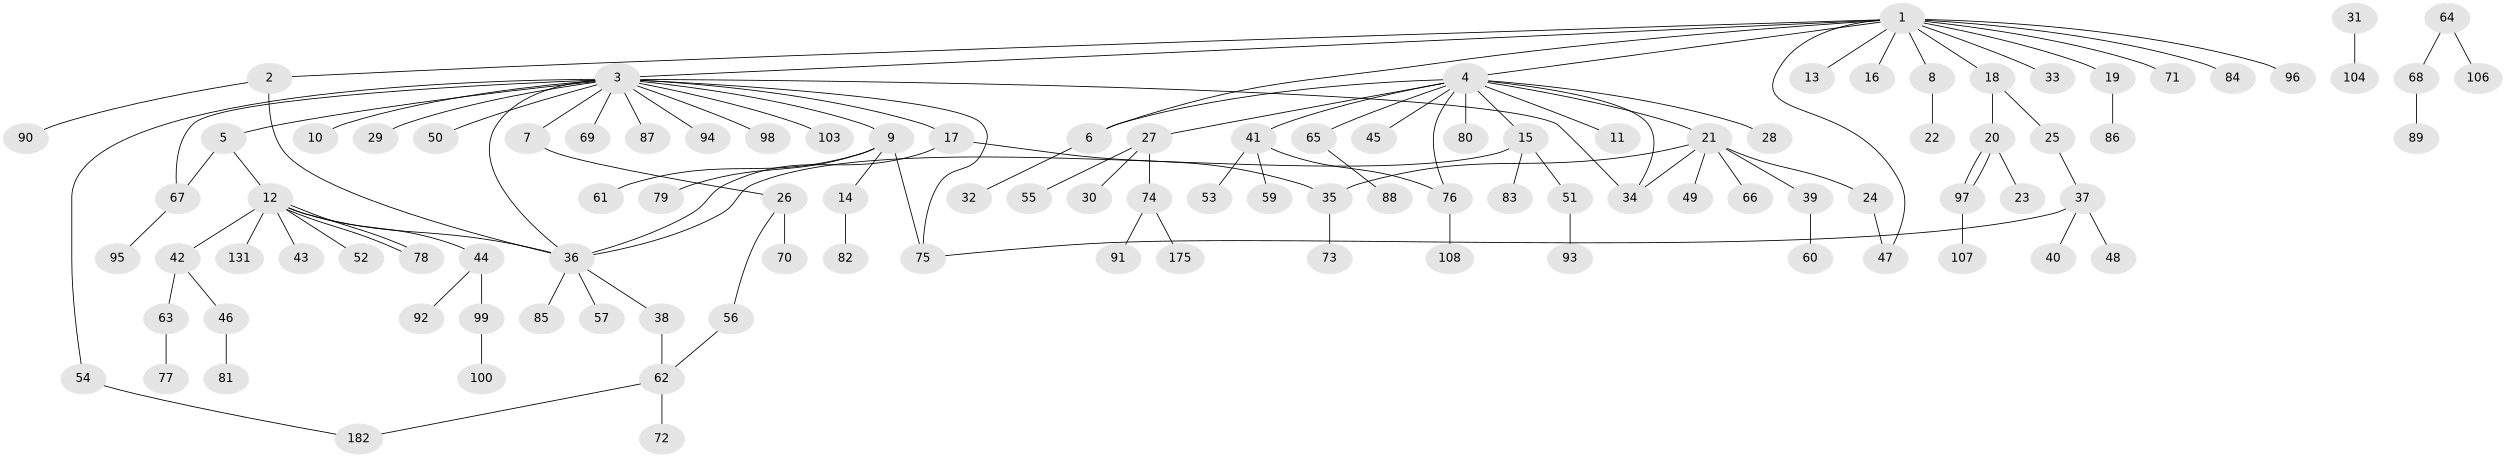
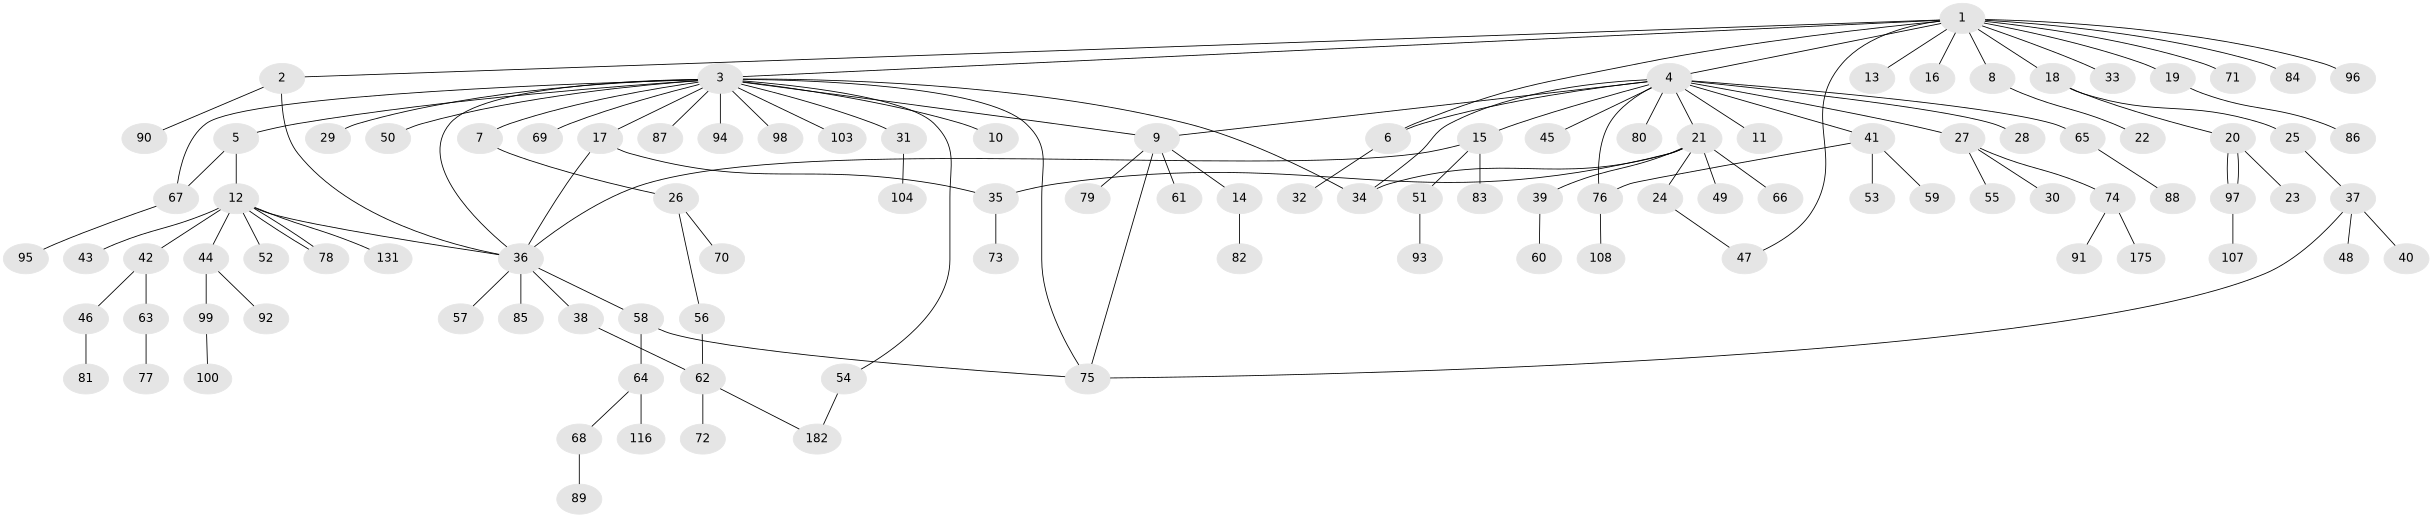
(2478, 78) -> (641, 439)
none -> (815, 104)
none -> (1413, 109)
none -> (641, 319)
